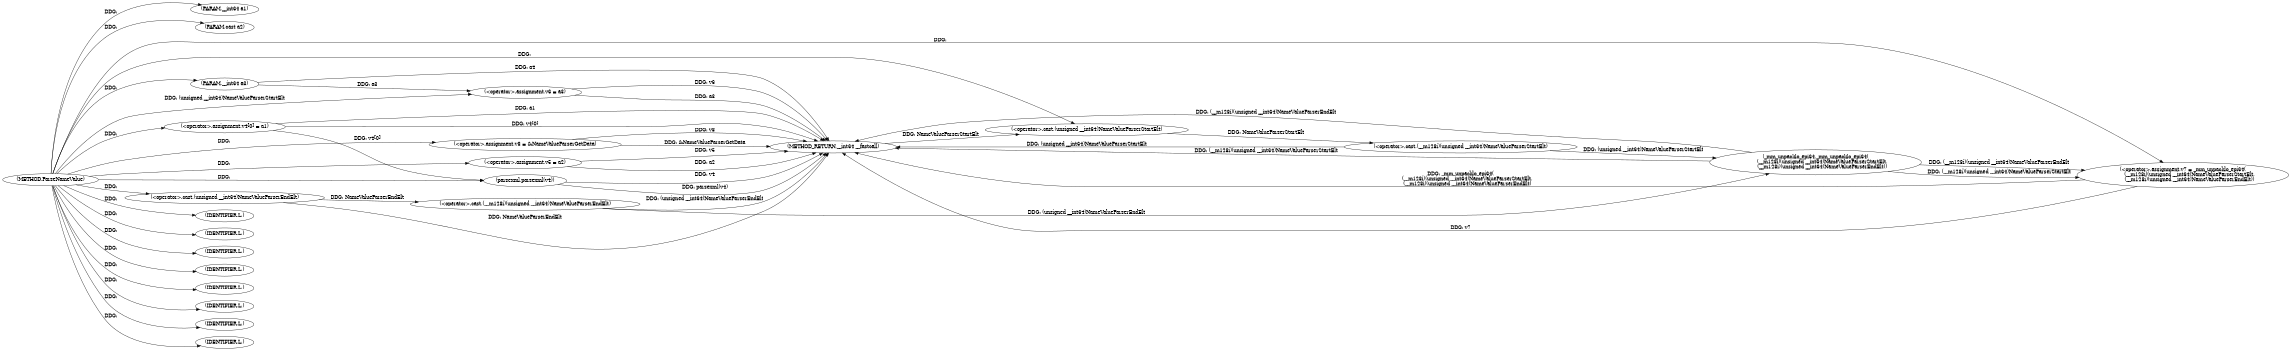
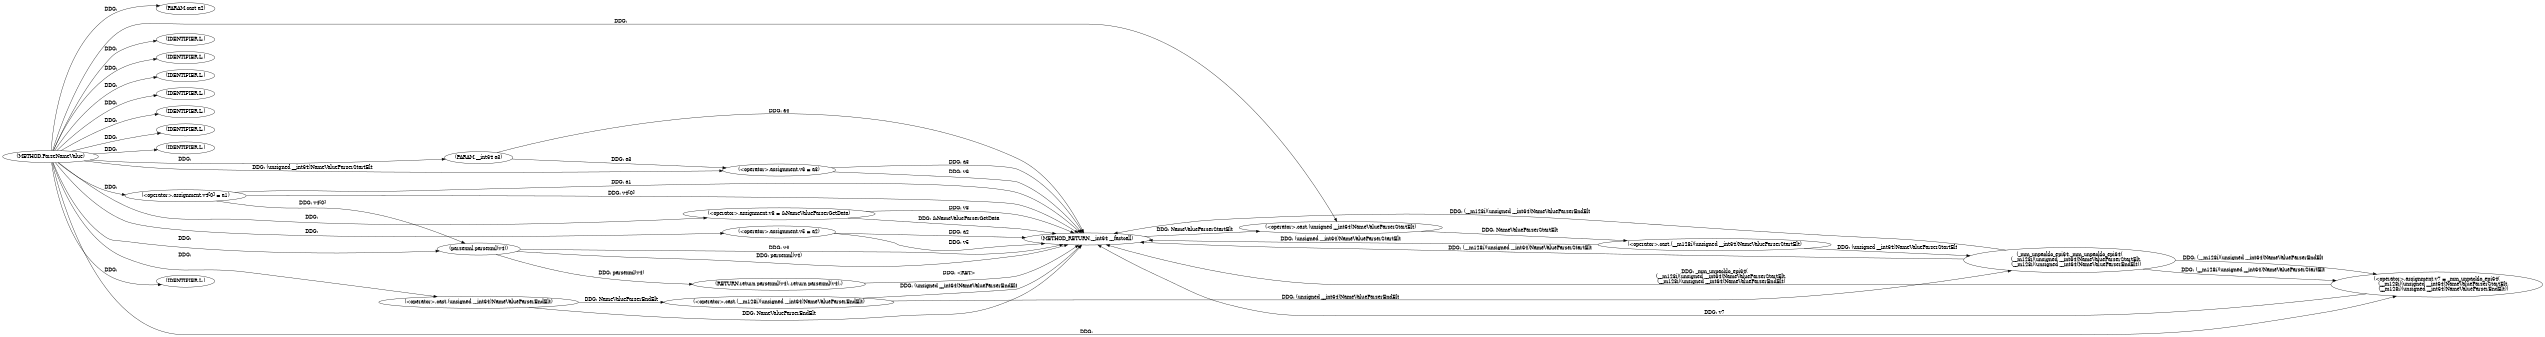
(225, 9) -> none
none -> (779, 284)
